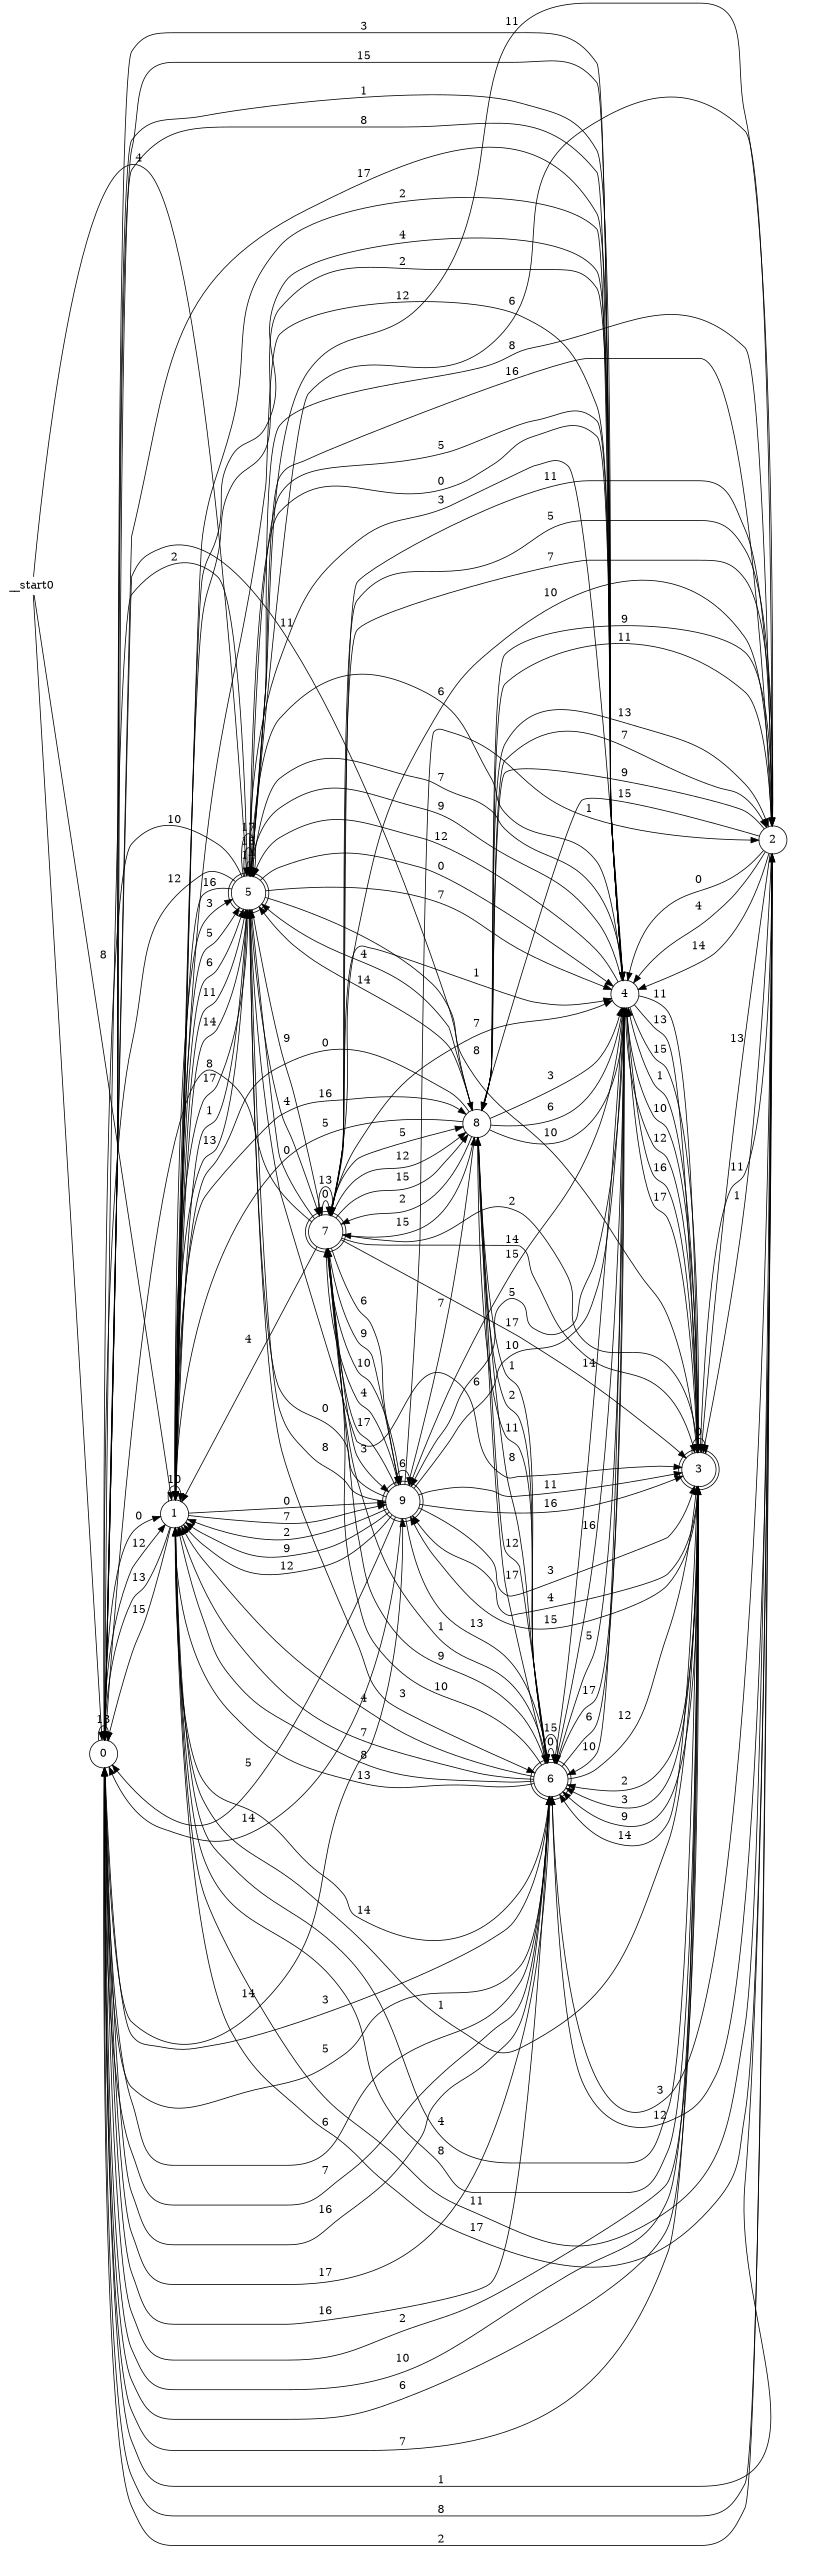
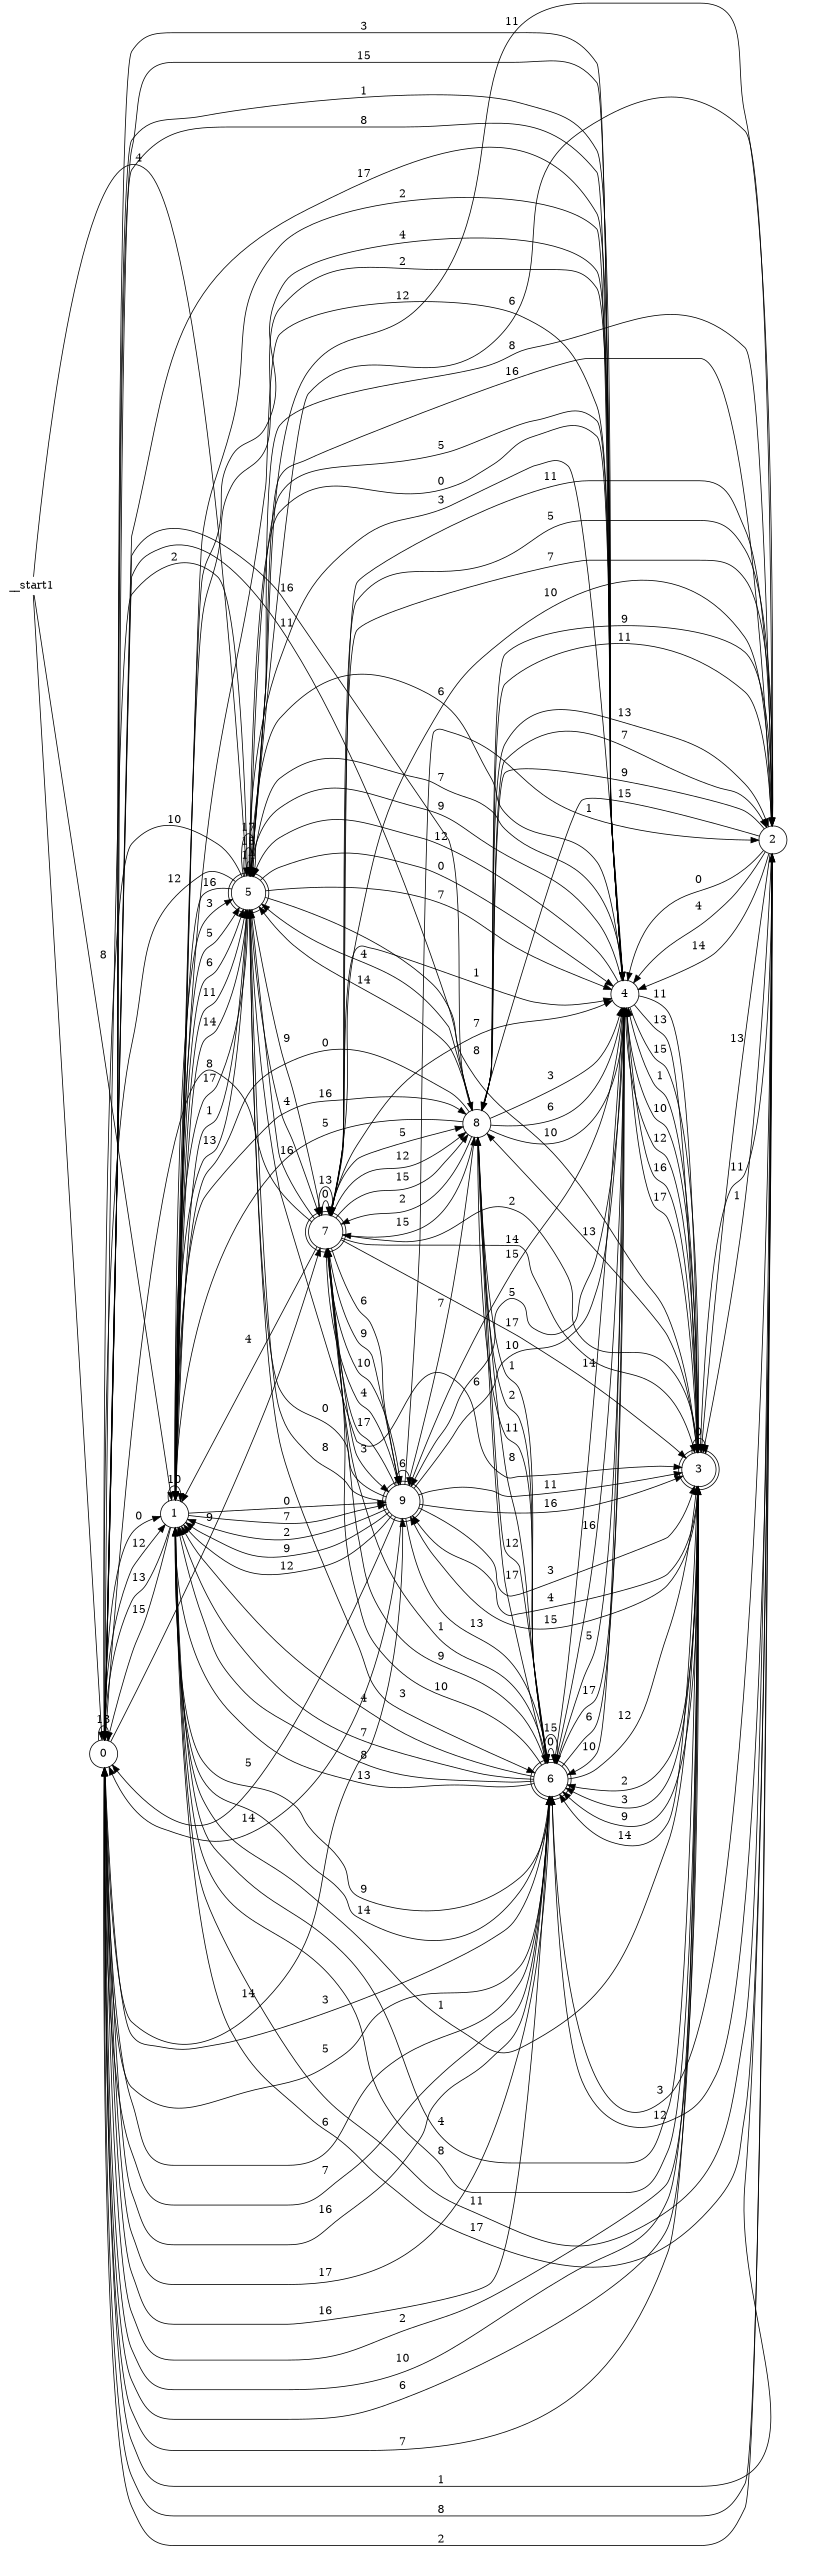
none -> (151, 535)
(32, 586) -> (32, 586)
(287, 1151) -> (287, 1151)
none -> (629, 1288)
none -> (225, 1503)
none -> (302, 1815)
